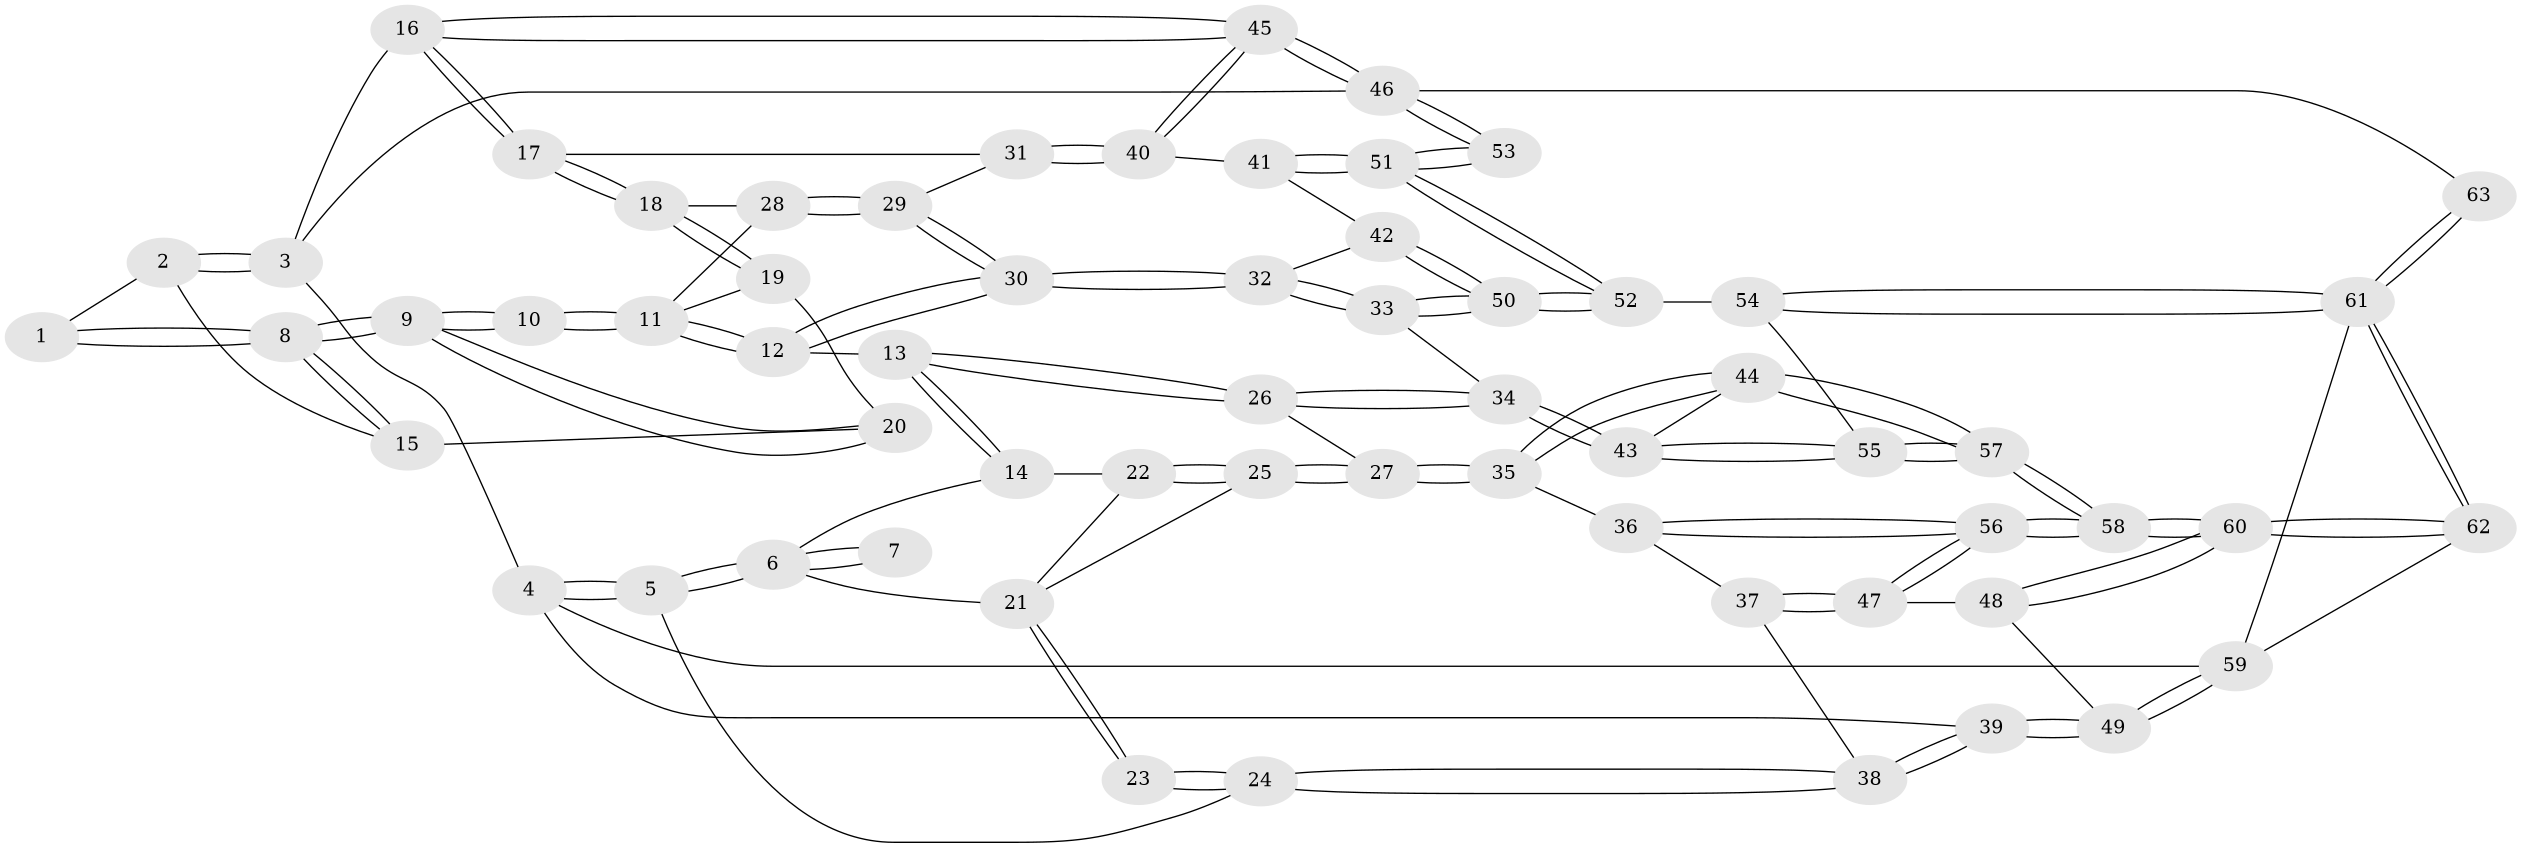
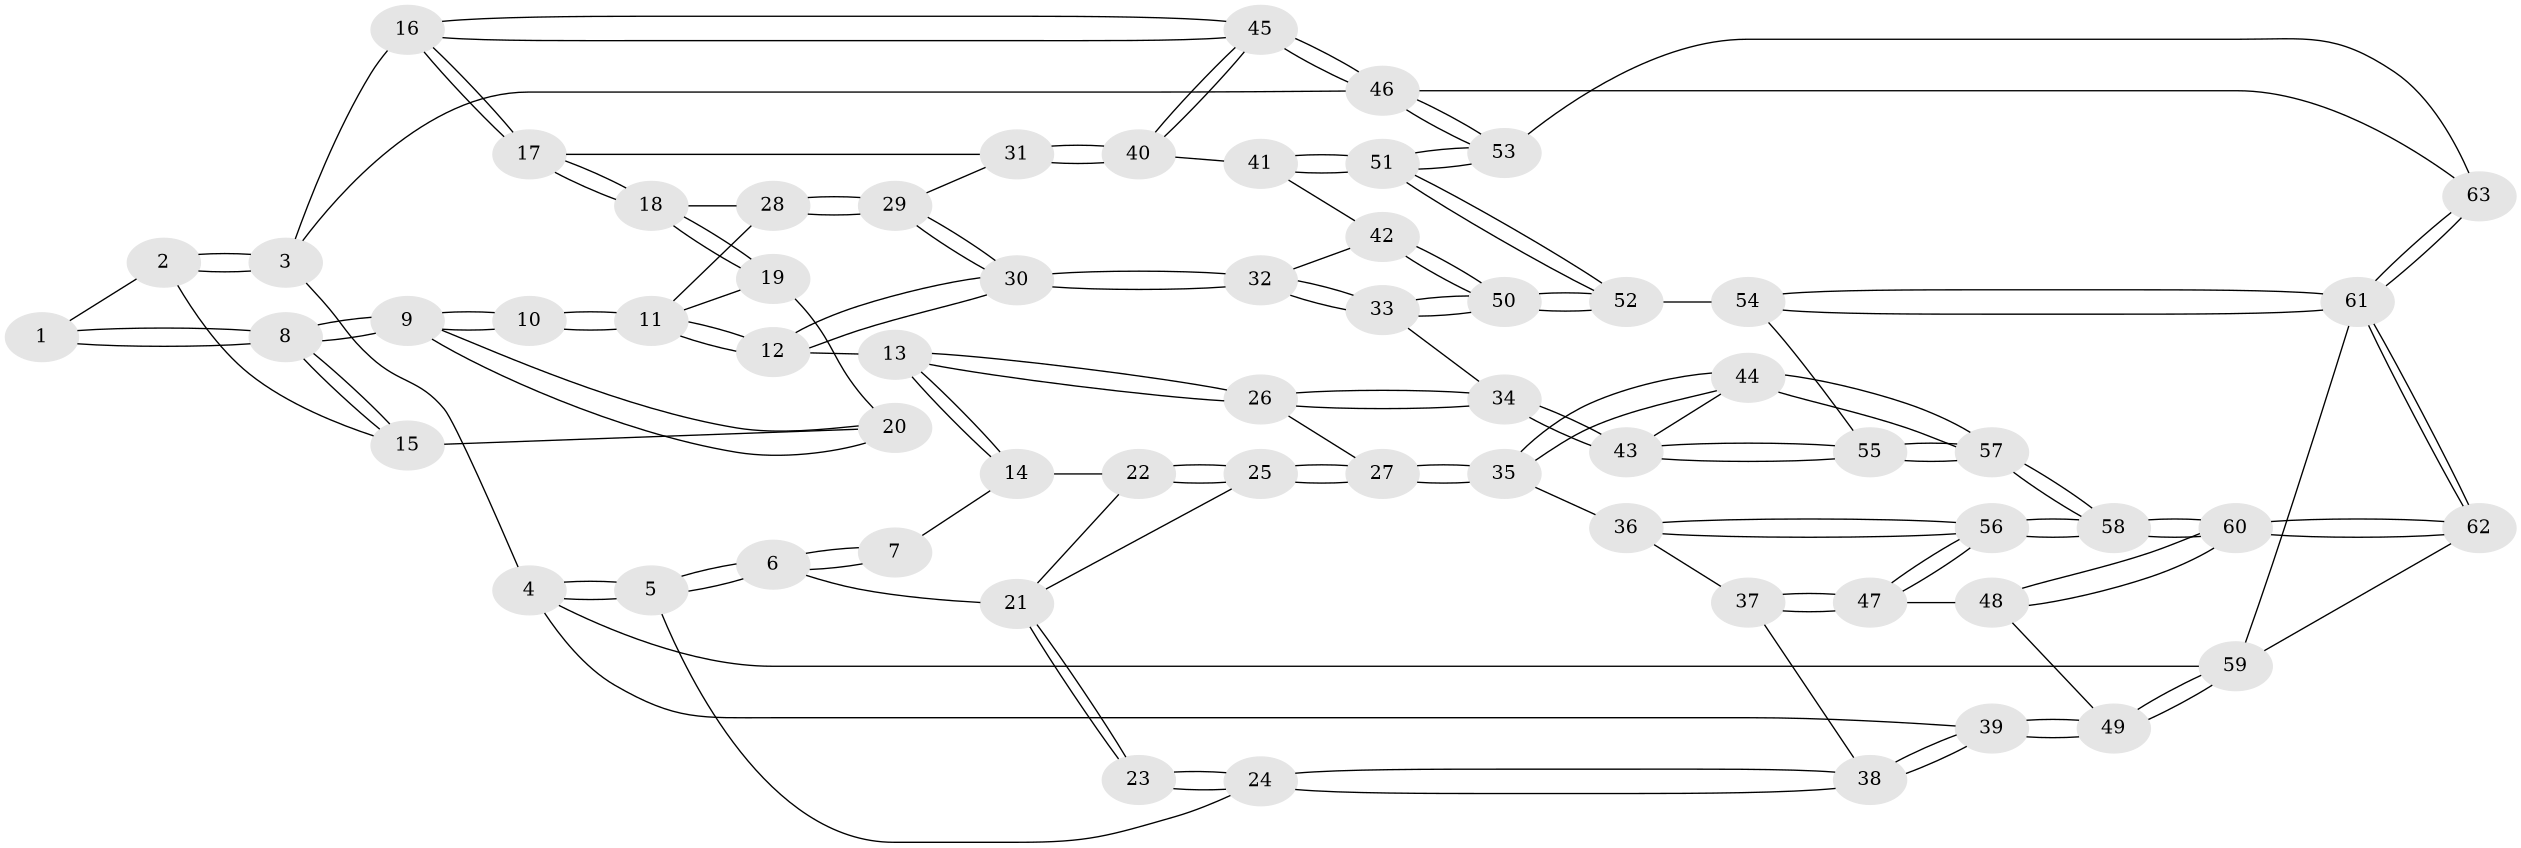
none -> (2016, 39)
(887, 505) -> (956, 513)
